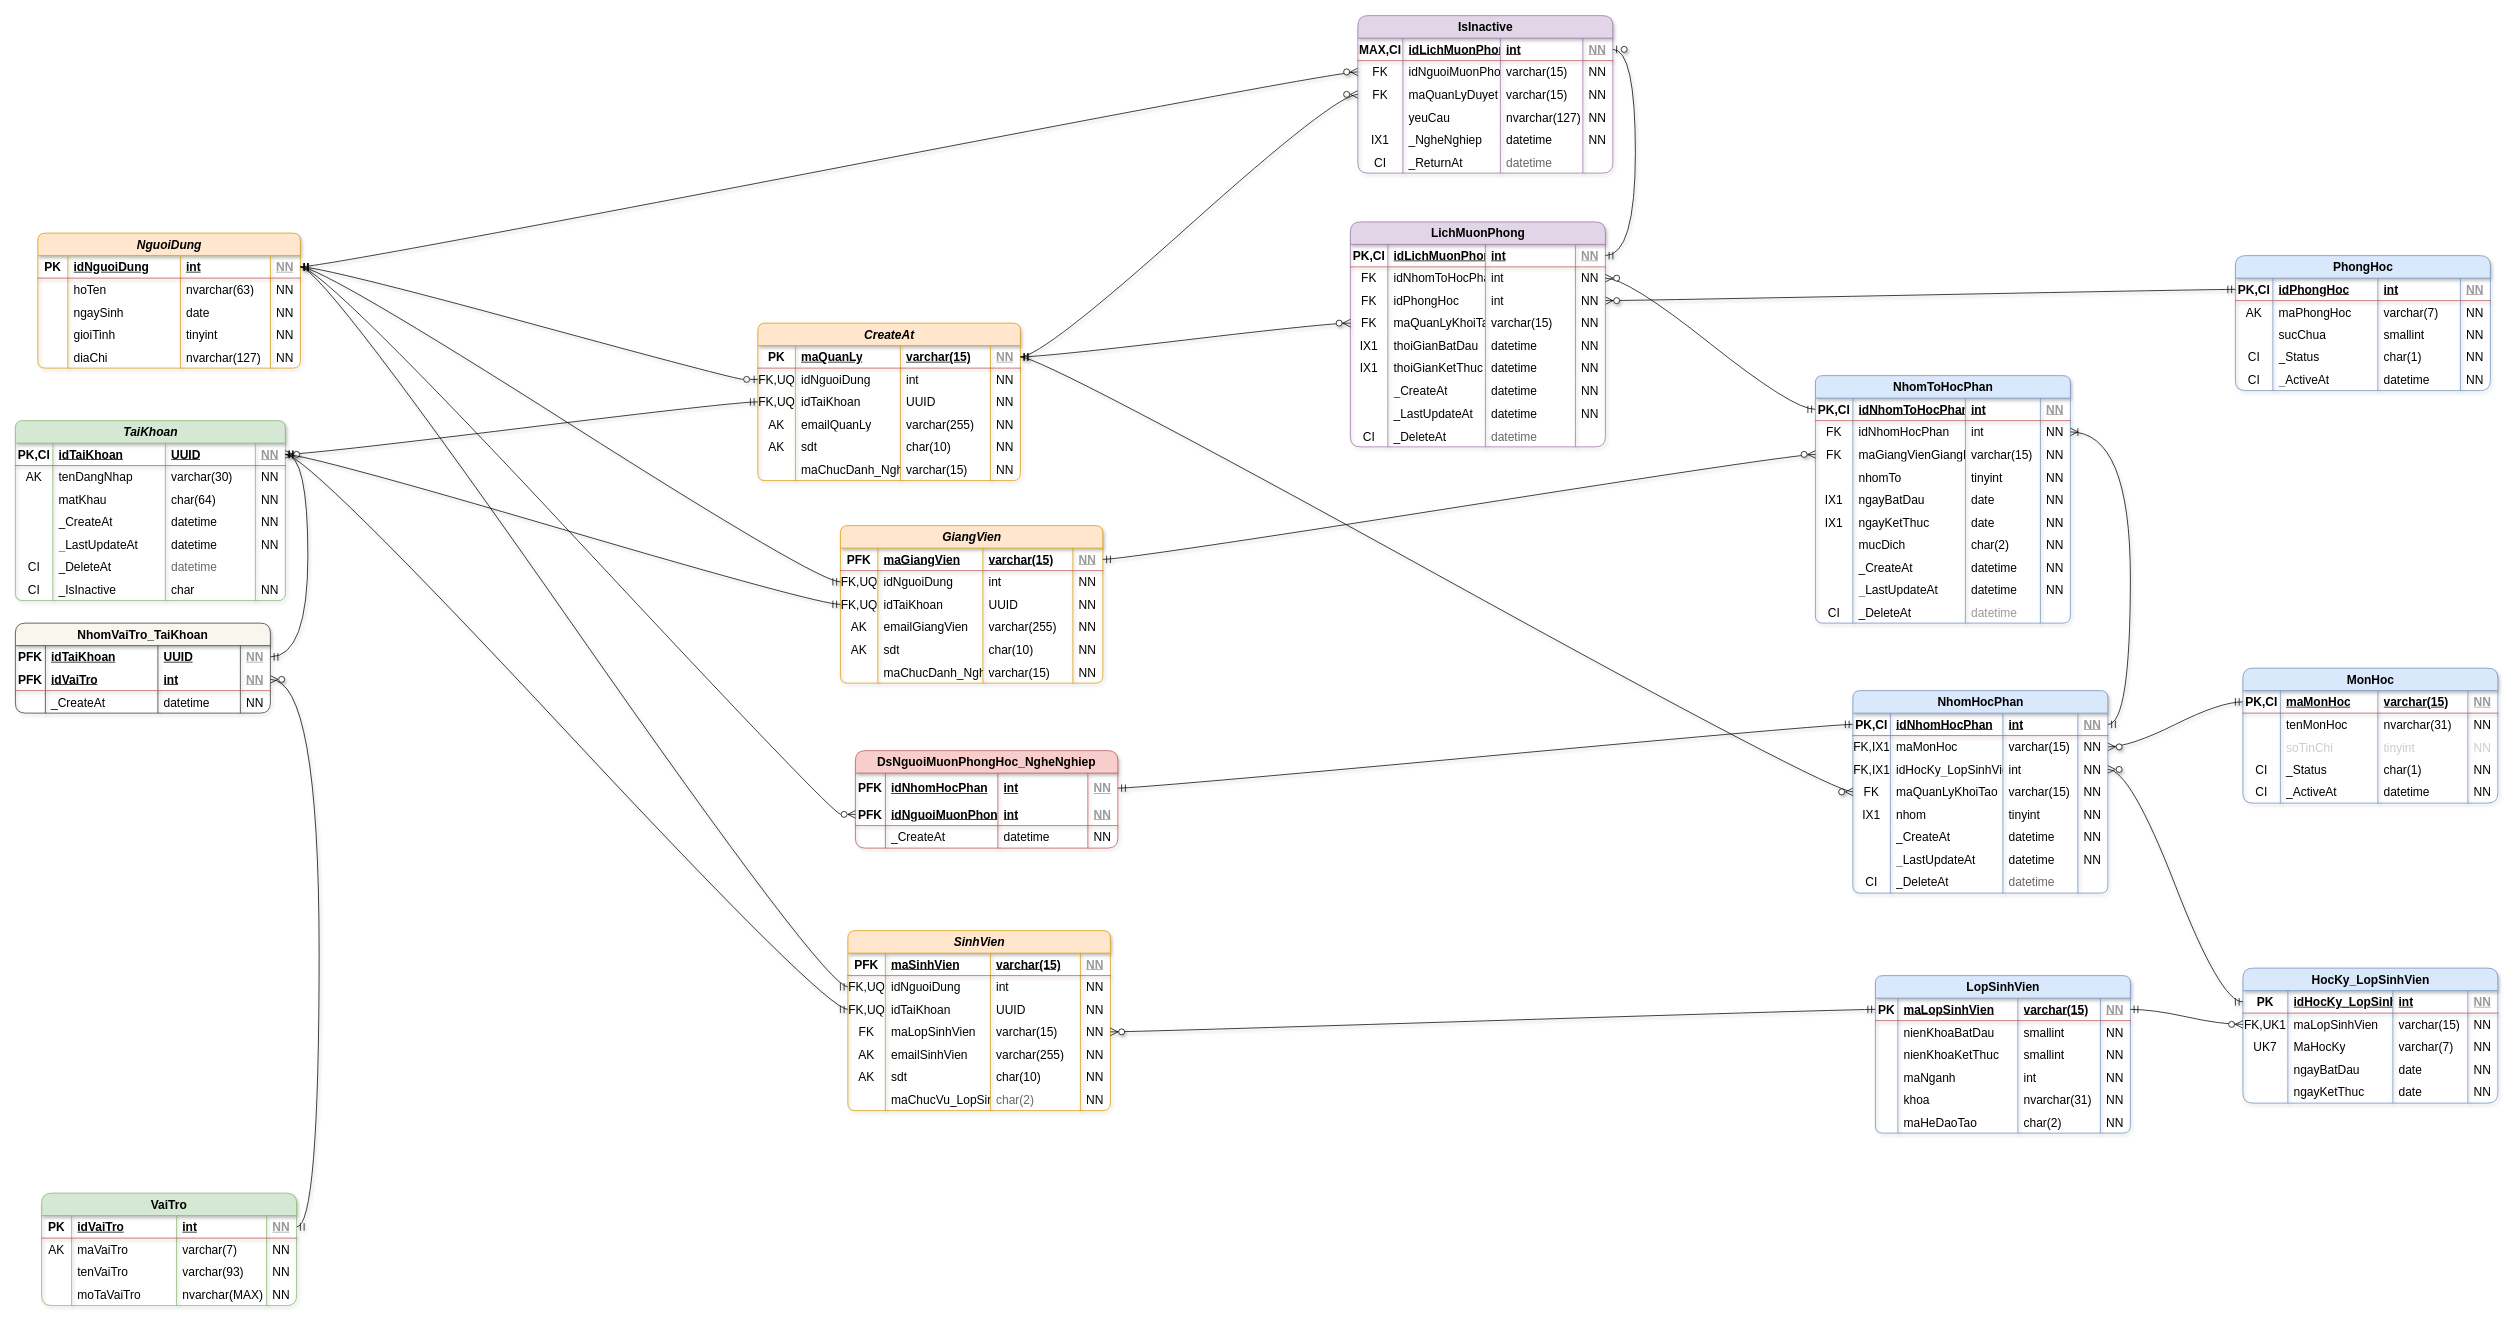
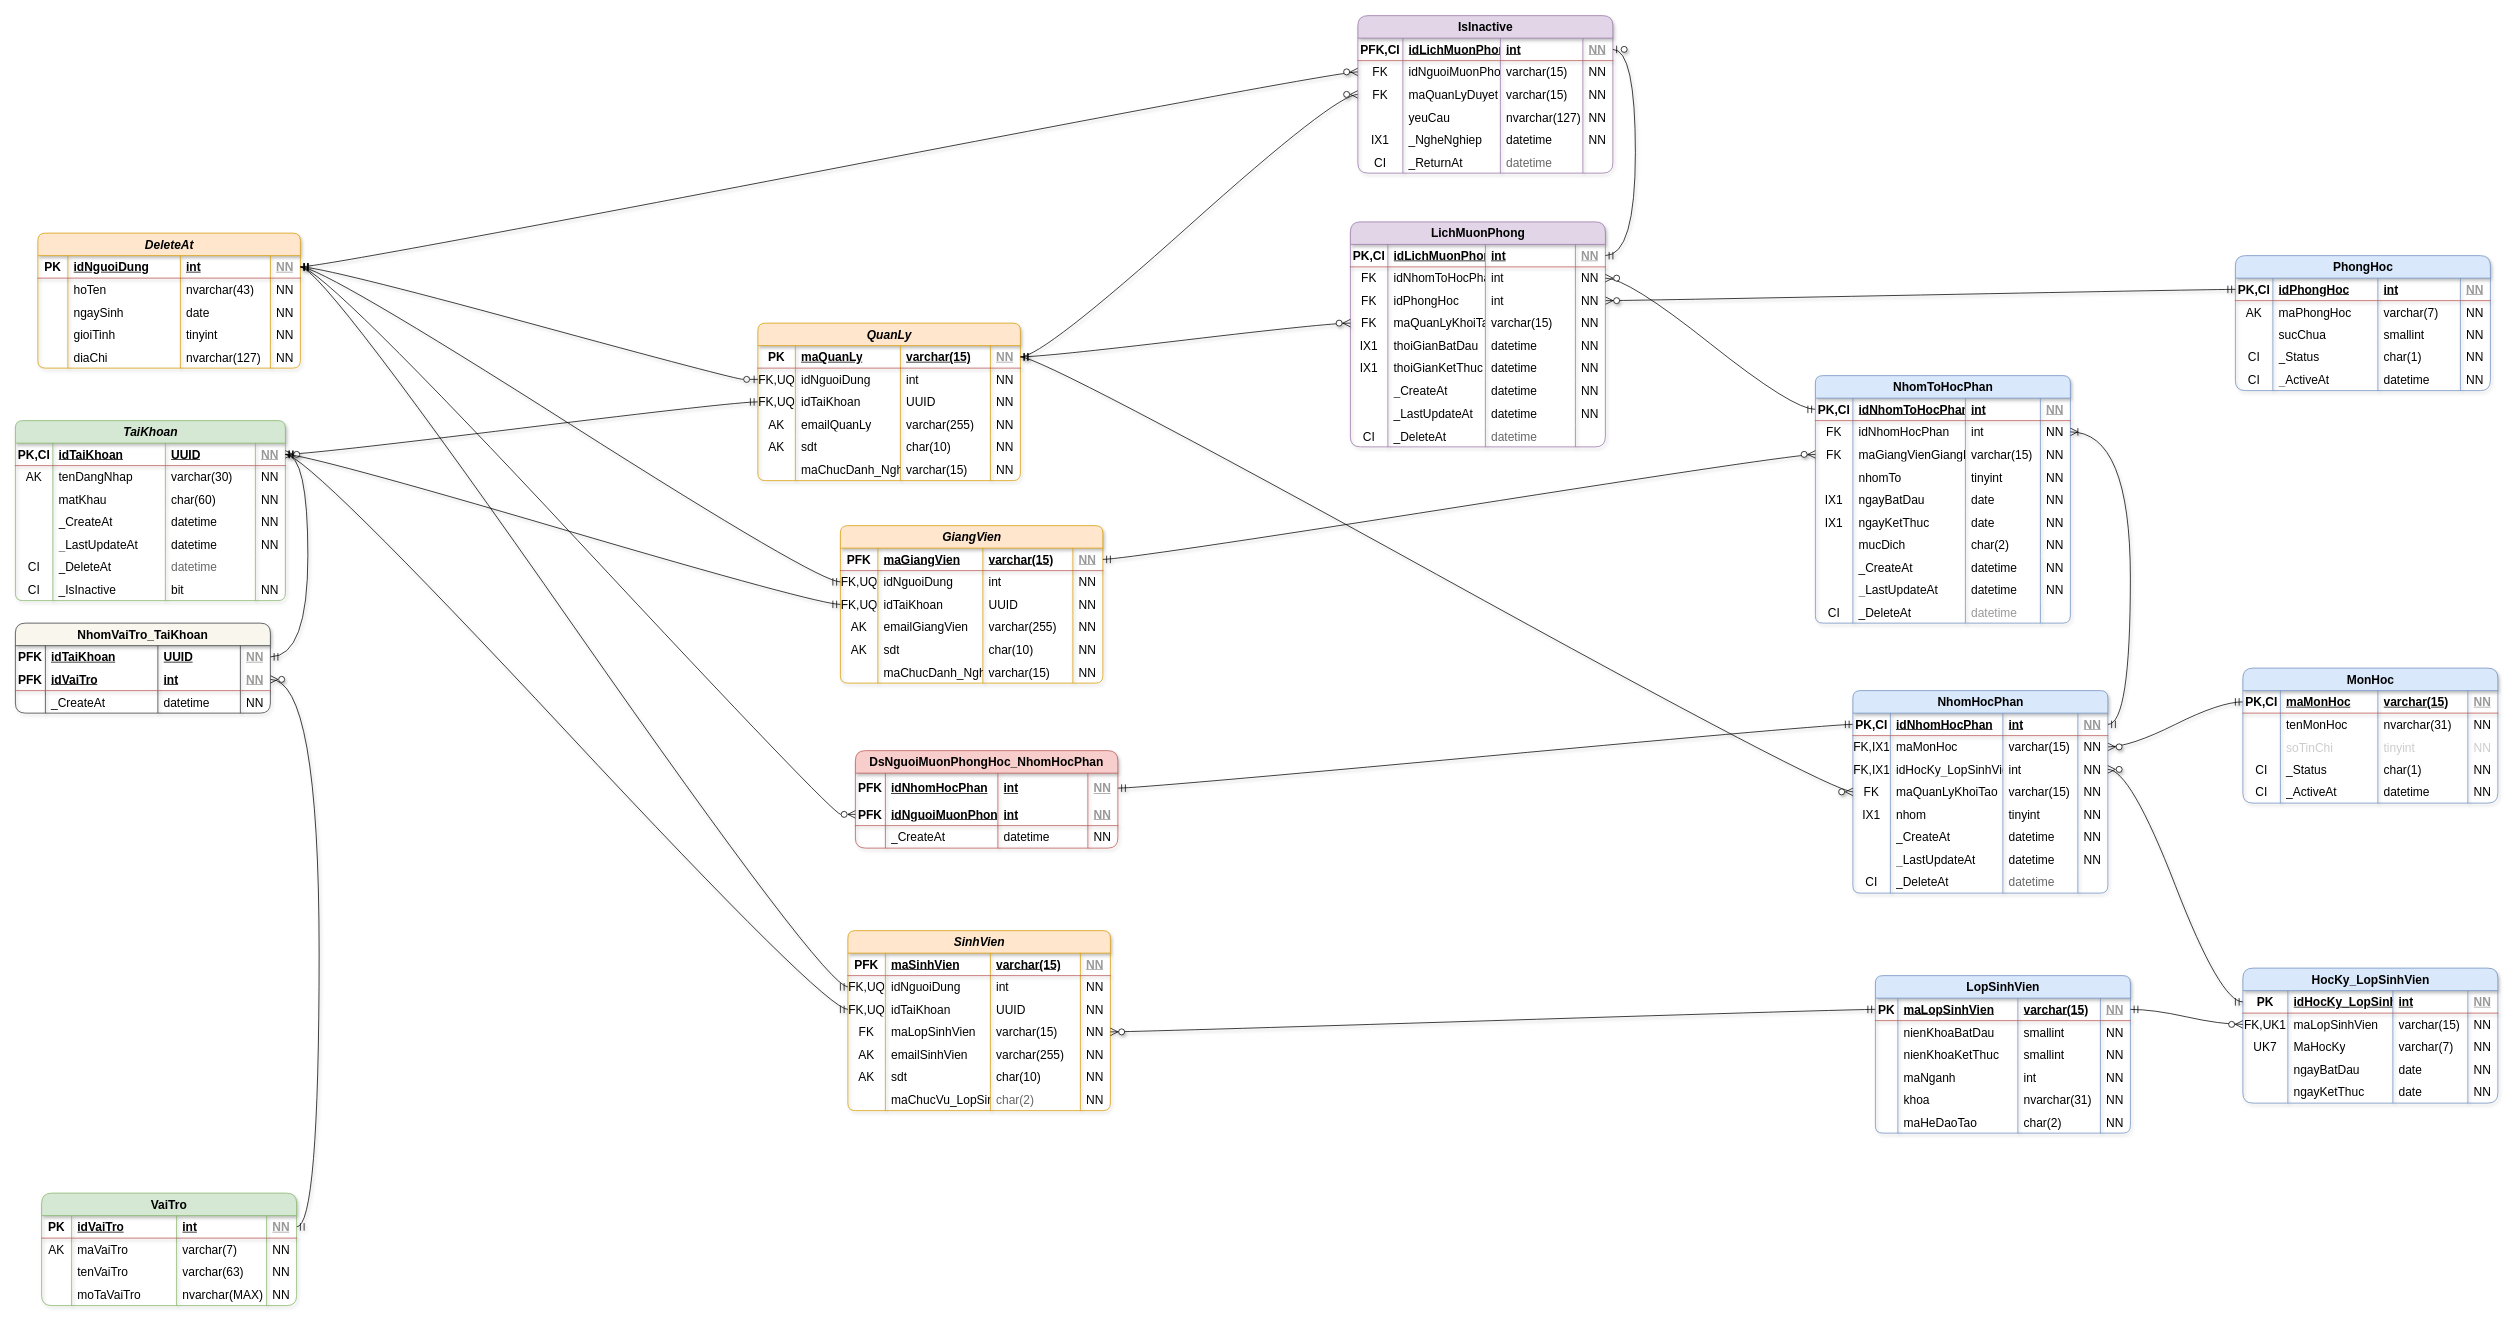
(1380, 49) -> (1380, 49)
(170, 244) -> (170, 244)
(227, 289) -> (227, 289)
(890, 334) -> (890, 334)
(198, 499) -> (198, 499)
(184, 590) -> (180, 590)
(987, 762) -> (987, 762)
(220, 1272) -> (220, 1272)
